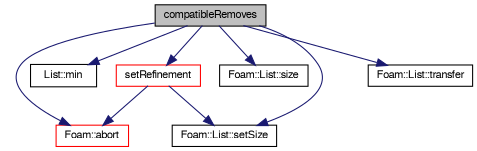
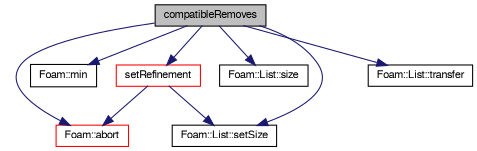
(64, 76) -> (64, 76)
